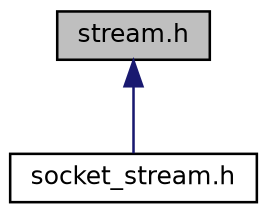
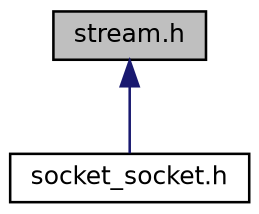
(134, 178) -> (130, 178)
